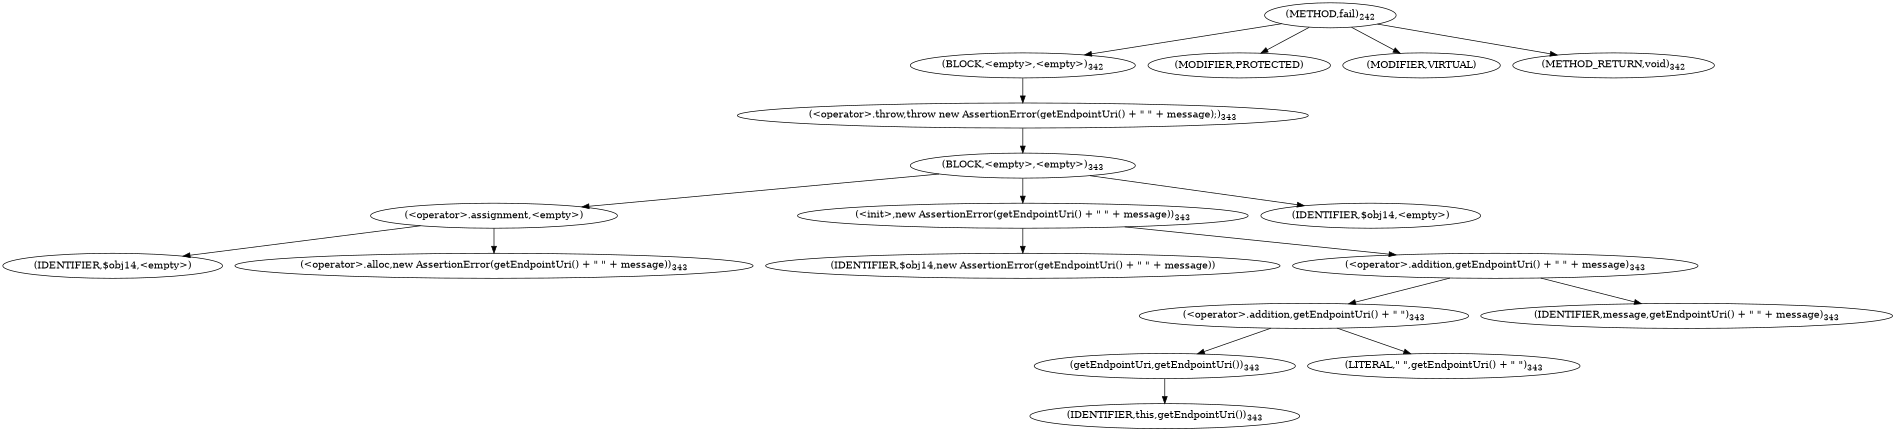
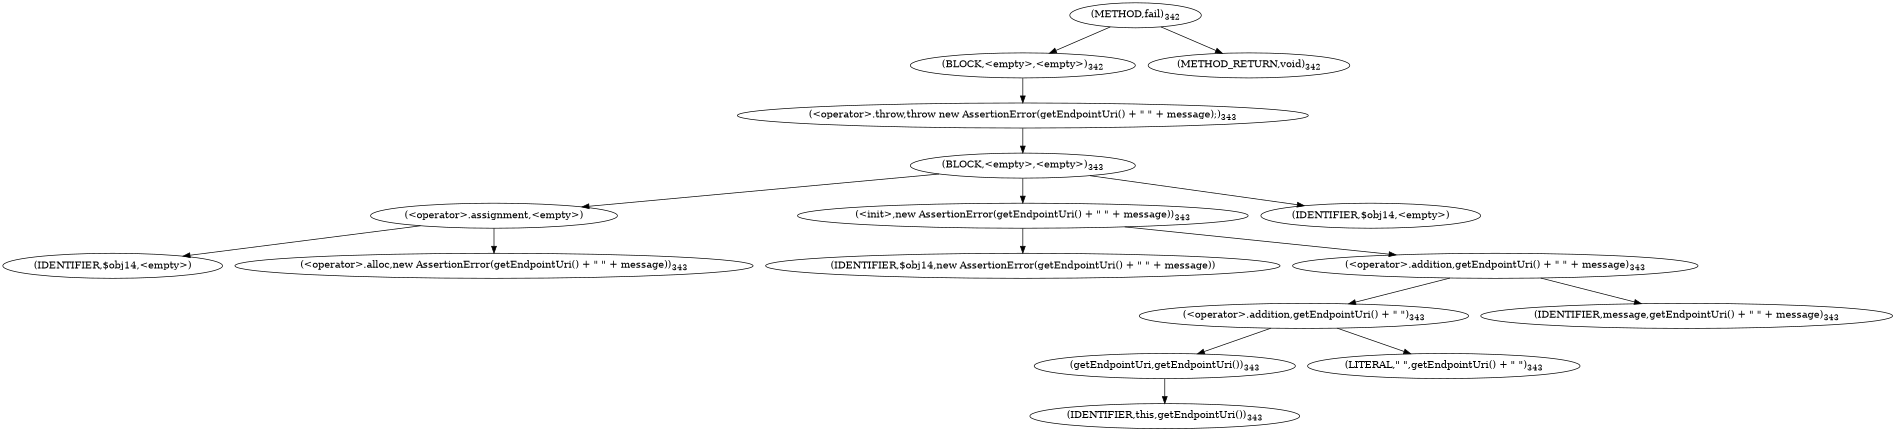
(1367, 14) -> (1172, 14)
(1239, 65) -> none
(1422, 65) -> none
